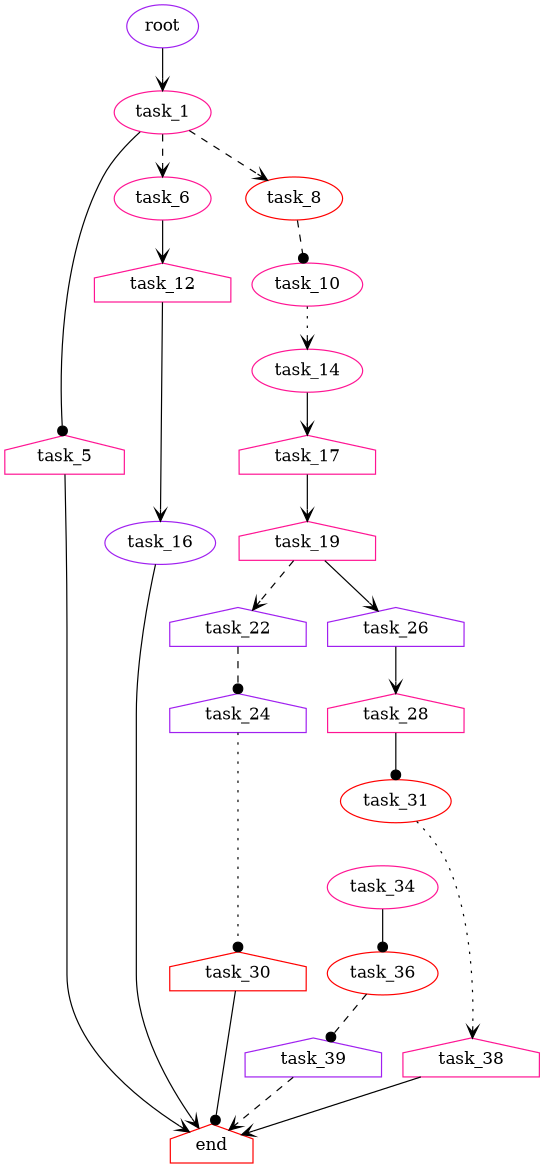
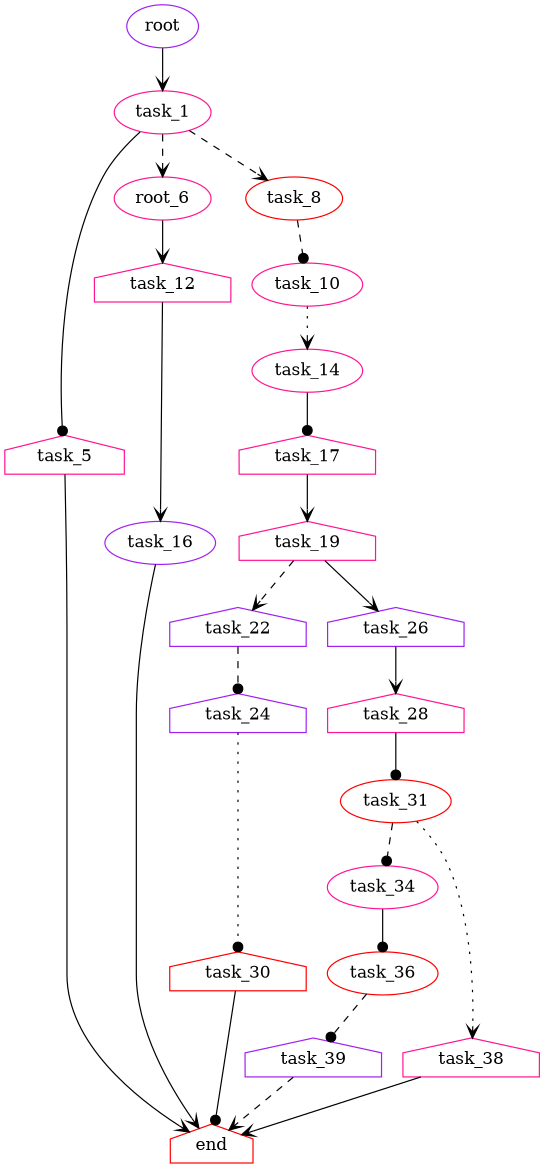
(163, 199) -> (163, 199)
(307, 409) -> (307, 409)
none -> (390, 840)
